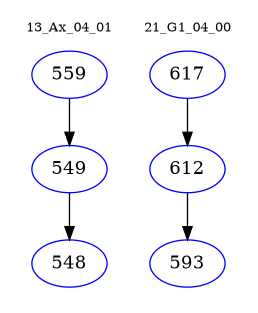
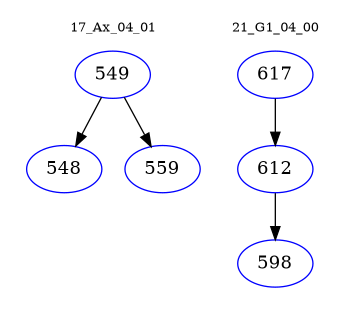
(69, 28) -> (113, 28)
(69, 116) -> (134, 116)
(187, 264) -> (275, 264)
